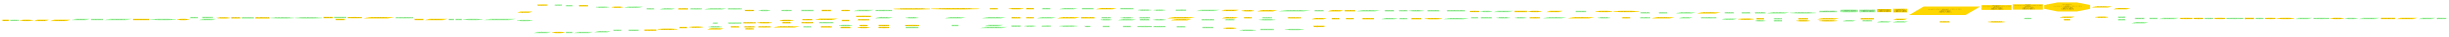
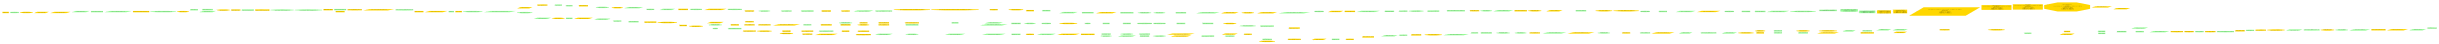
(715, 9) -> (715, 9)
(2102, 17) -> none
(1016, 18) -> (1016, 34)
(459, 19) -> (459, 12)
(1336, 19) -> (1336, 39)
(1803, 19) -> (1803, 33)
(1267, 20) -> (1267, 41)
(1760, 21) -> (1760, 31)
(1068, 26) -> (1068, 23)
(1294, 30) -> none
(583, 33) -> (583, 18)
